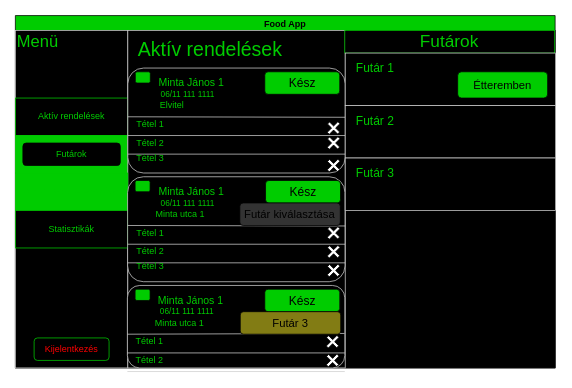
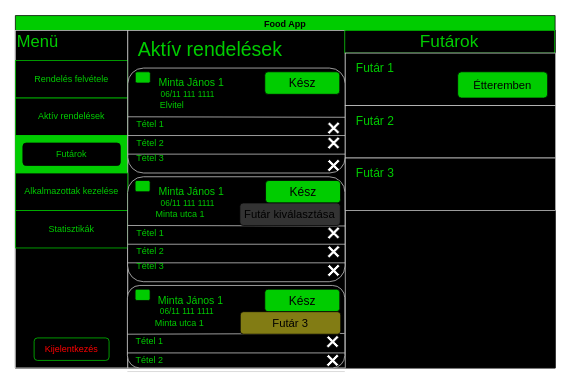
none -> (72, 79)
(72, 192) -> (72, 192)
